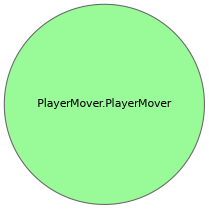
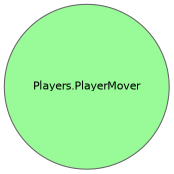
(104, 104) -> (87, 87)
